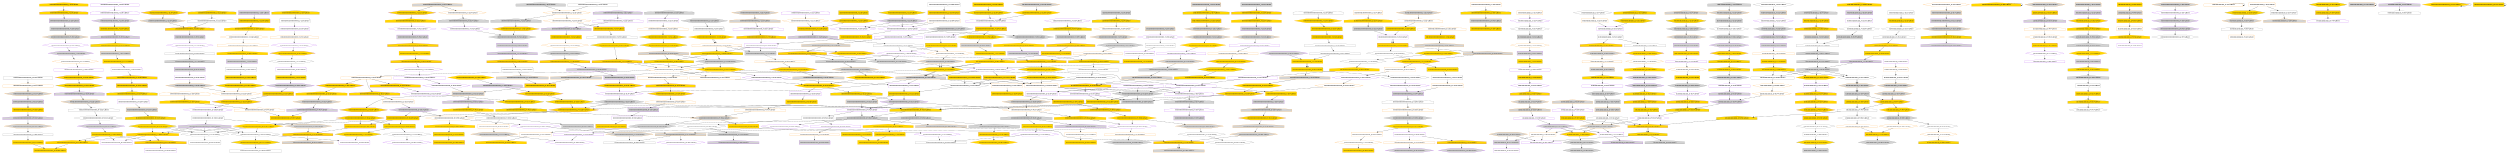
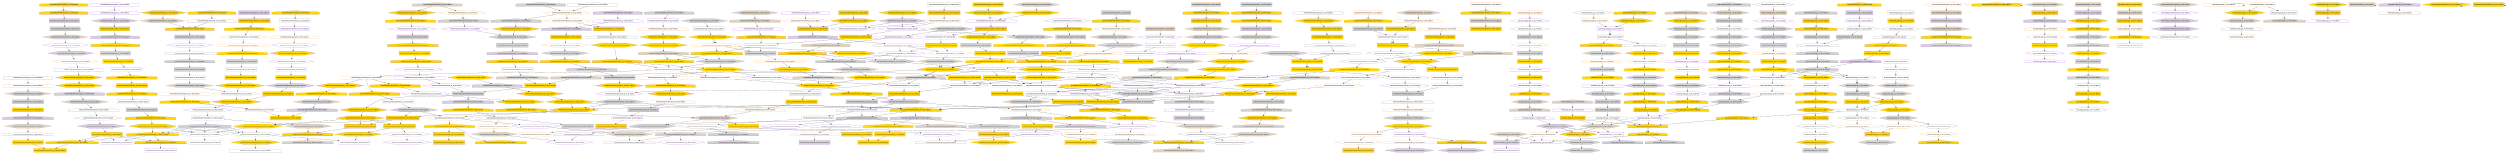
(518, 138) -> (469, 136)
